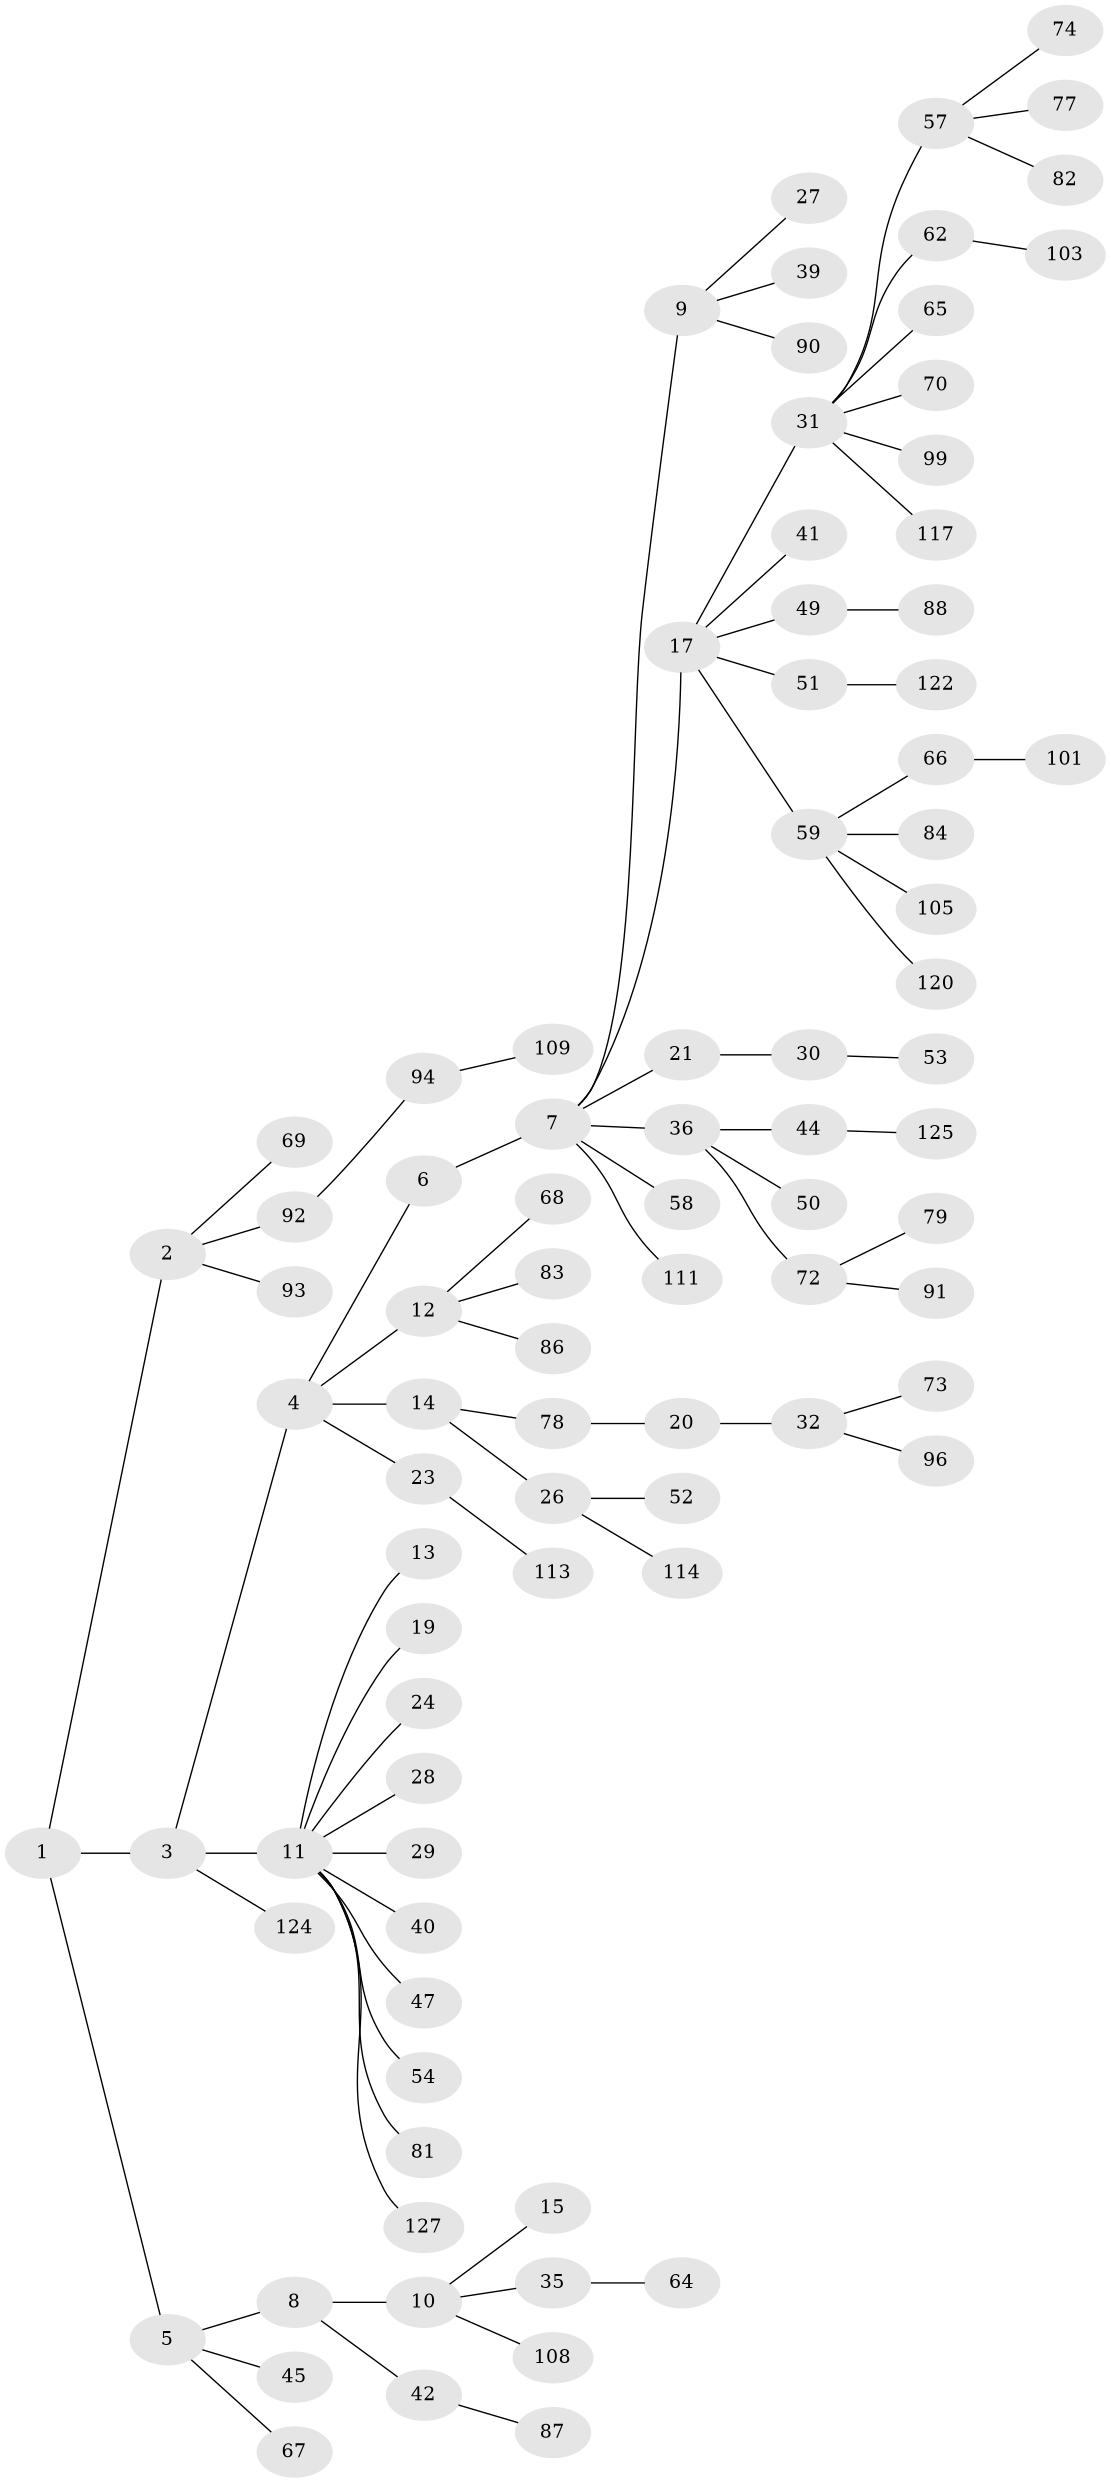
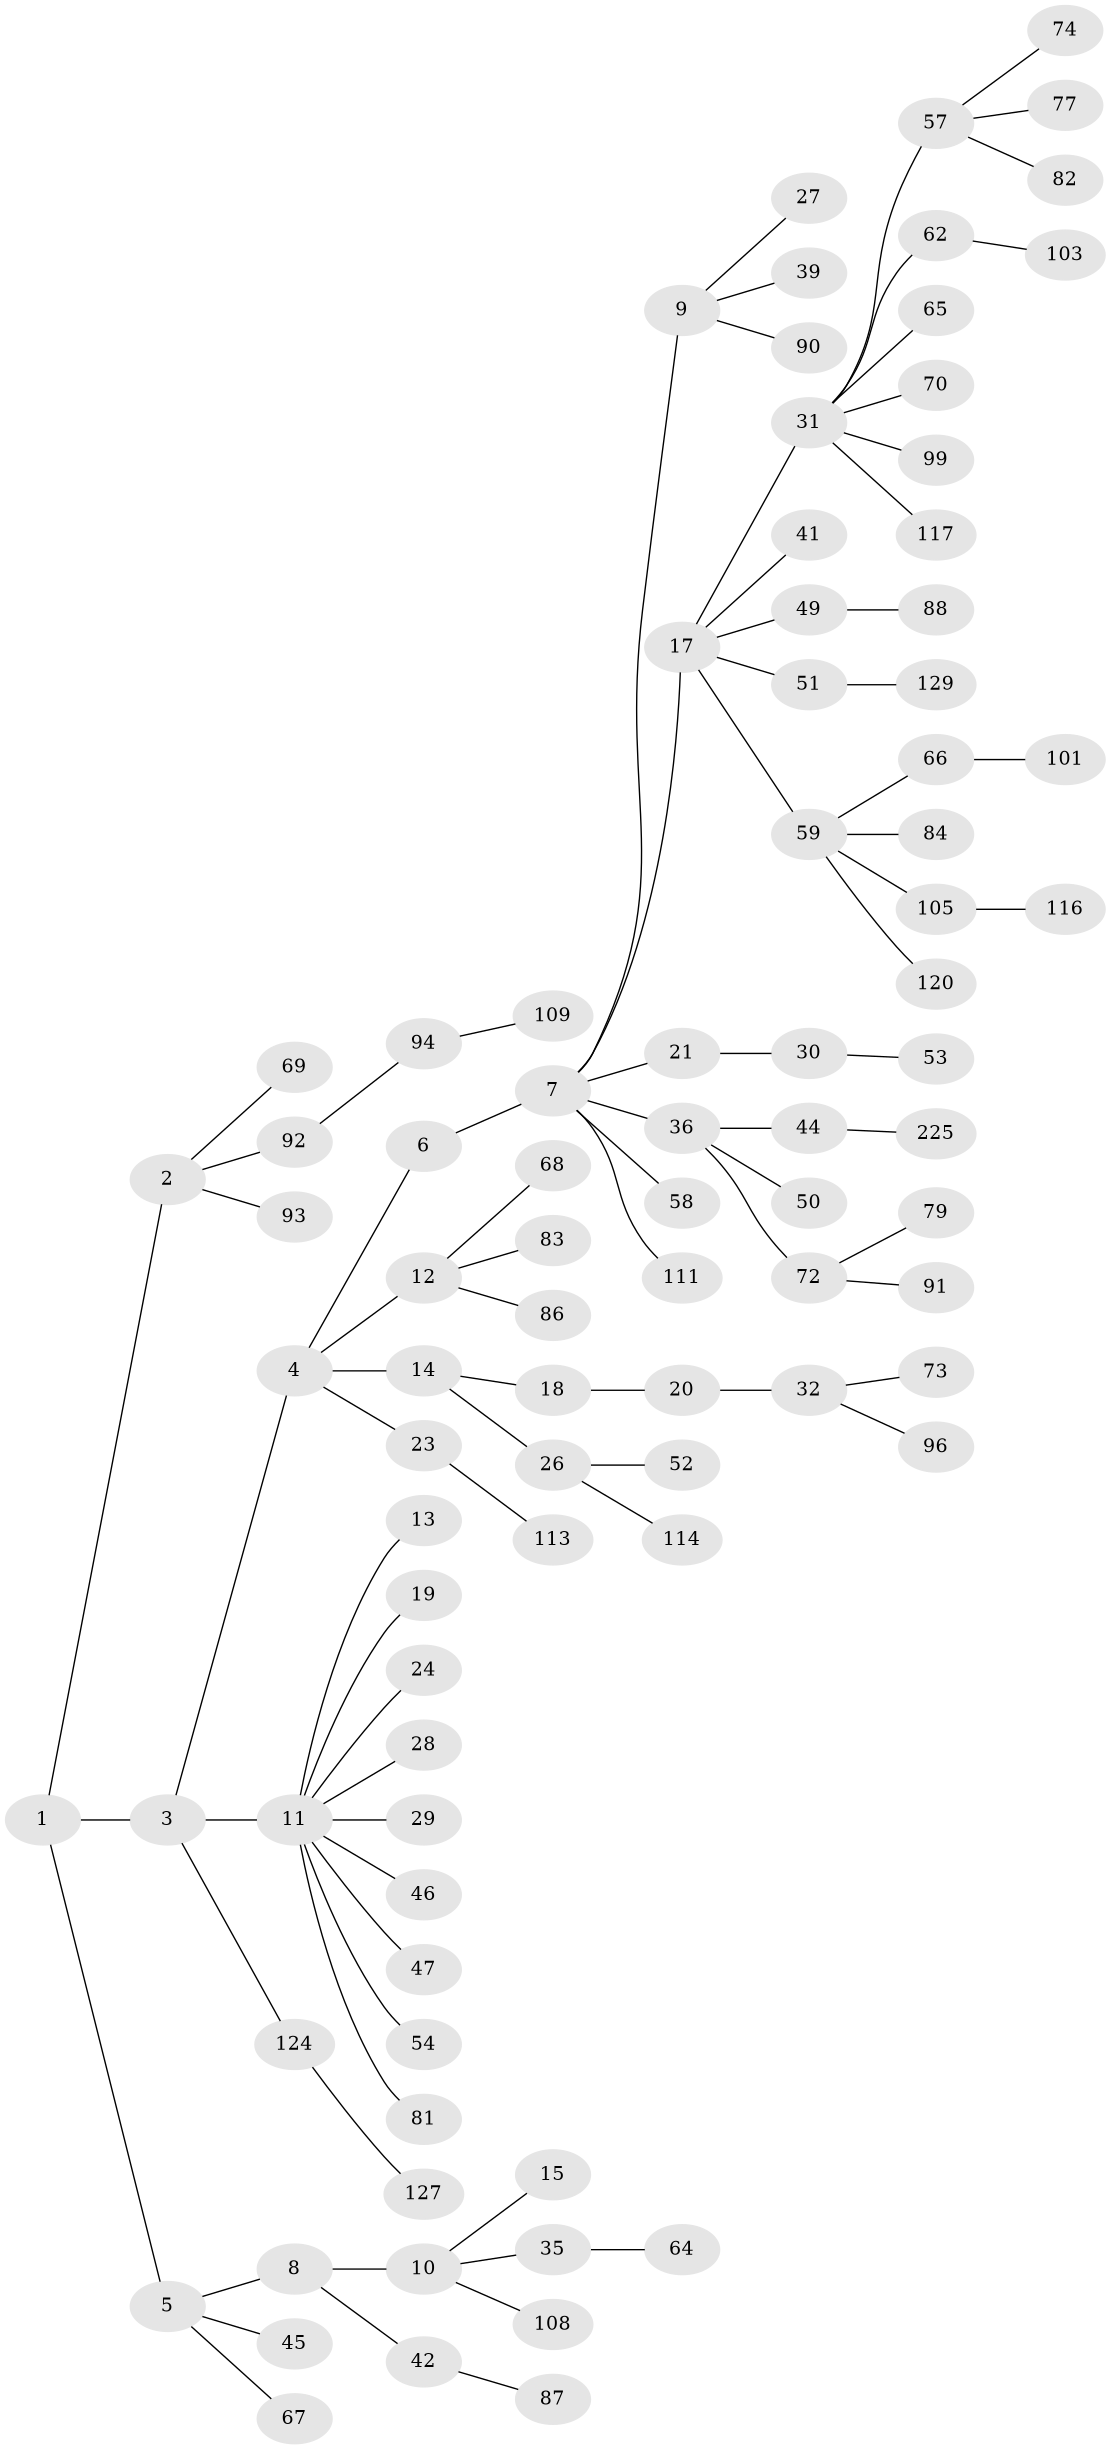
(936, 685) -> (936, 685)
none -> (1065, 909)
(936, 1134) -> (936, 1134)
(553, 1424) -> (553, 1390)
(424, 1928) -> (424, 1895)
(358, 2075) -> (355, 2122)
